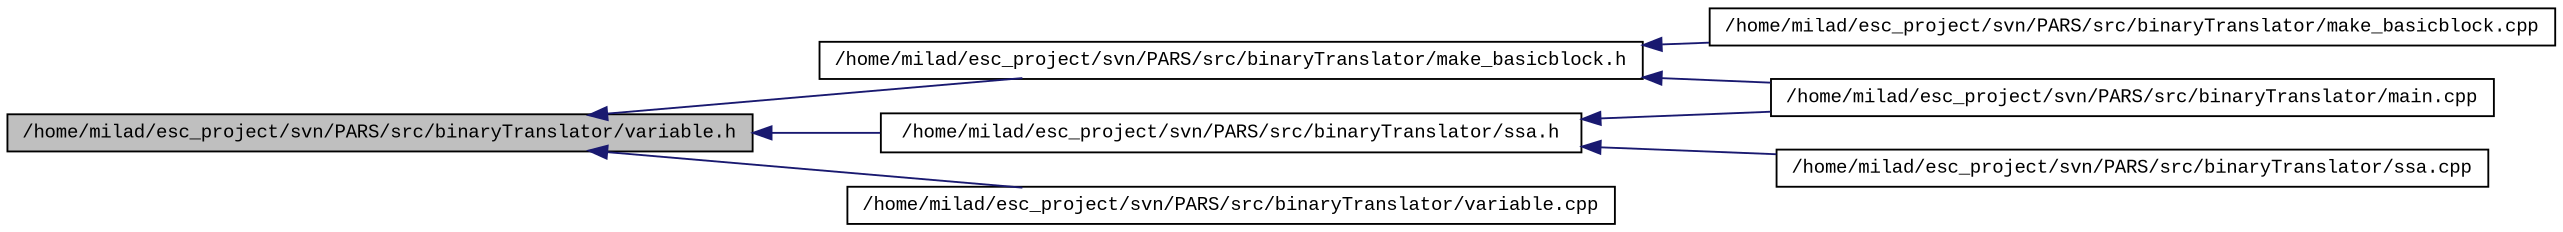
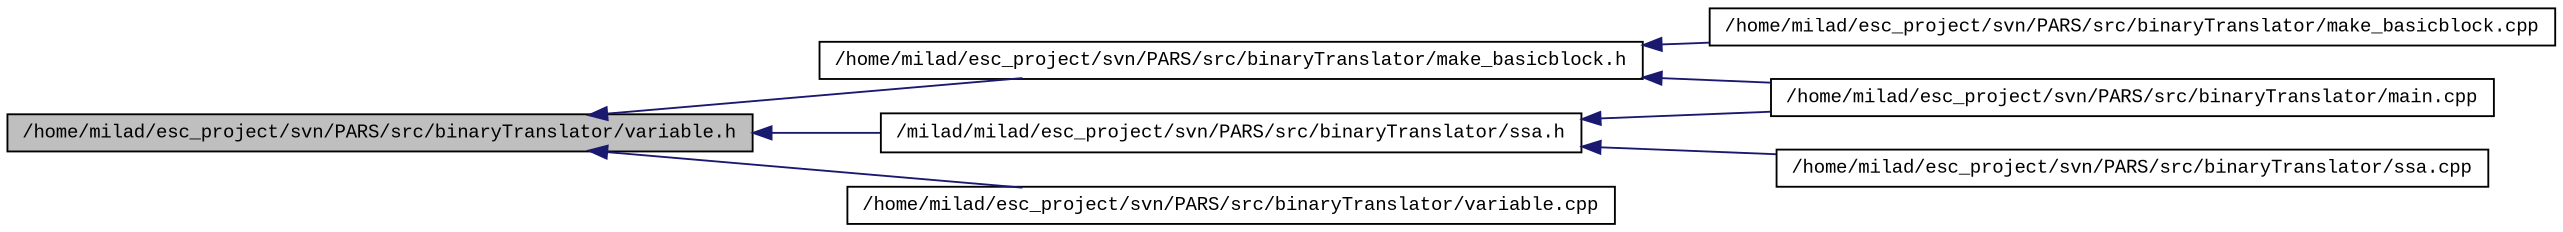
(1231, 133) -> (1231, 133)
